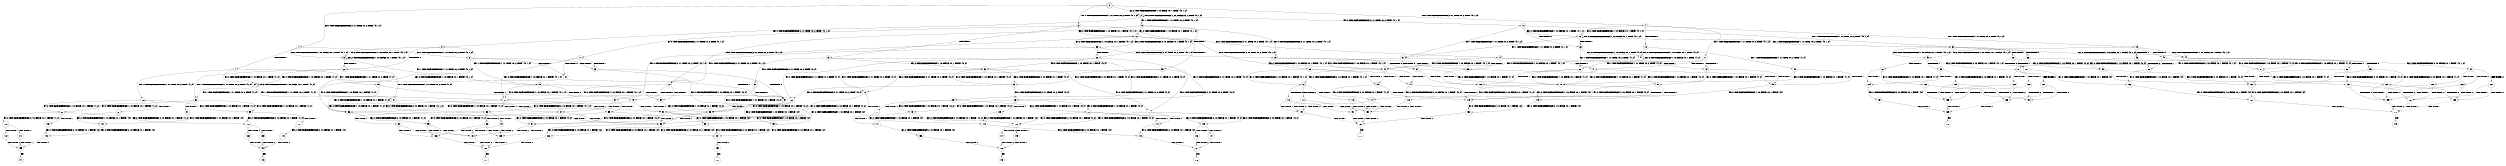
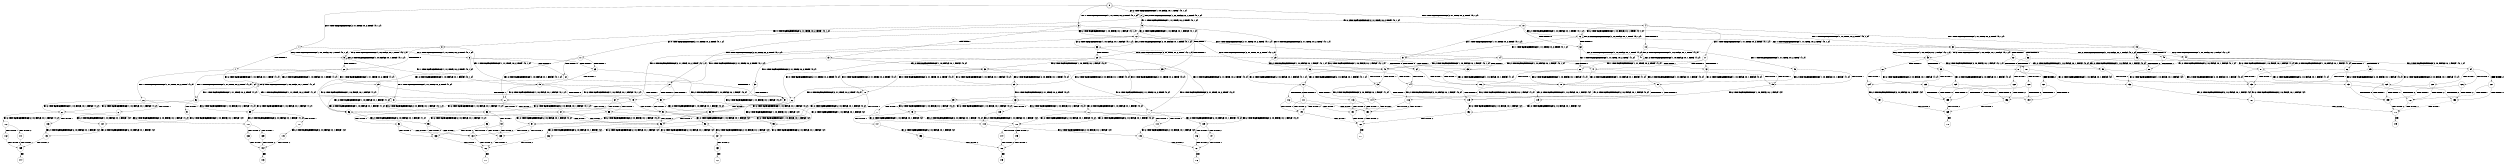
(693, 72) -> (567, 80)
(487, 118) -> none
